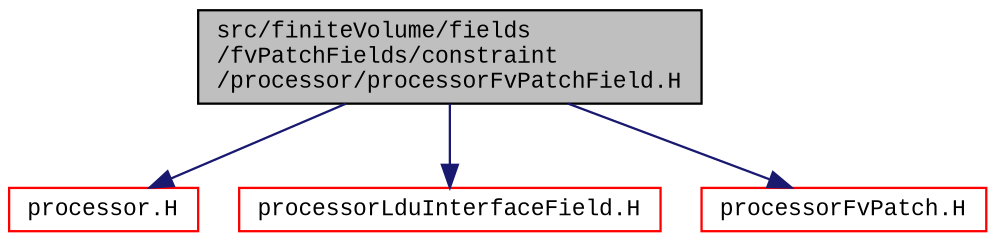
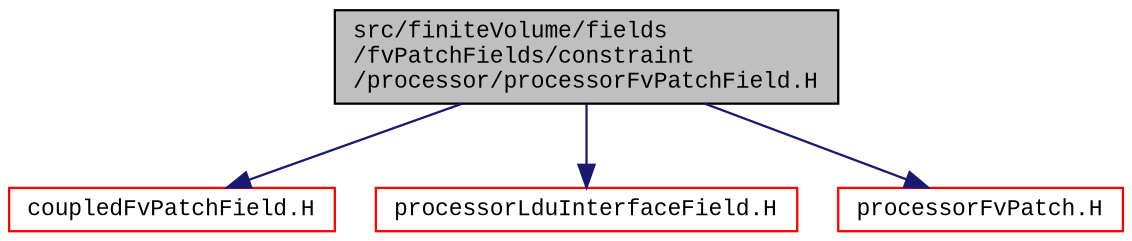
(104, 210) -> (172, 210)
